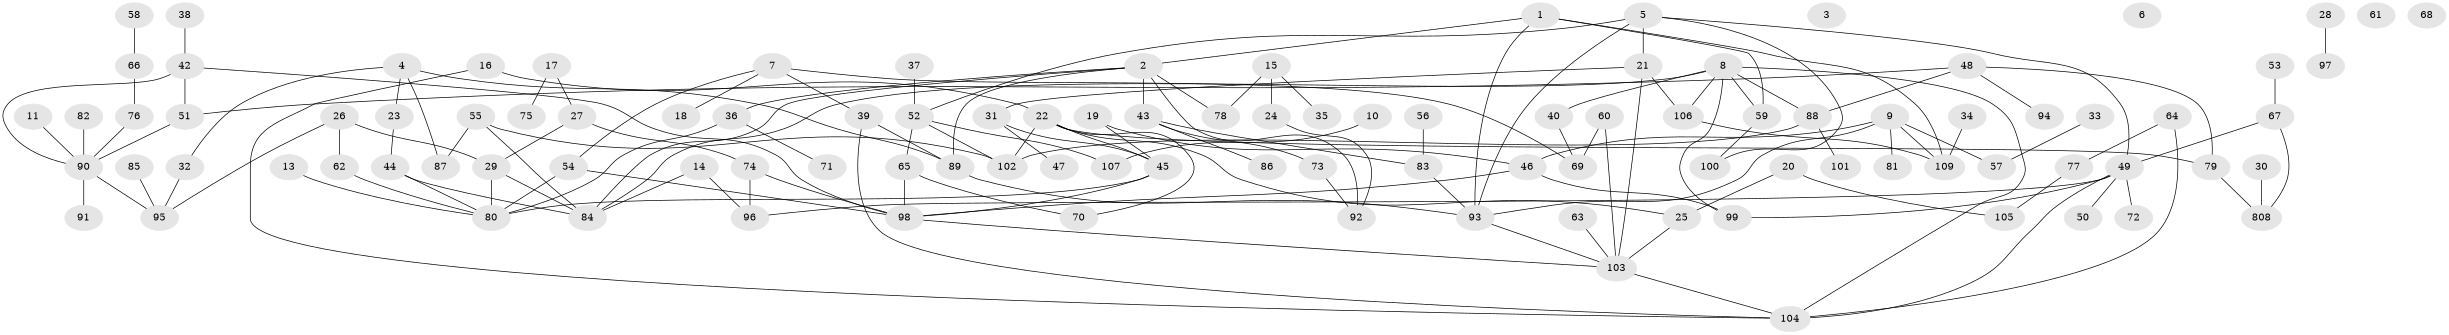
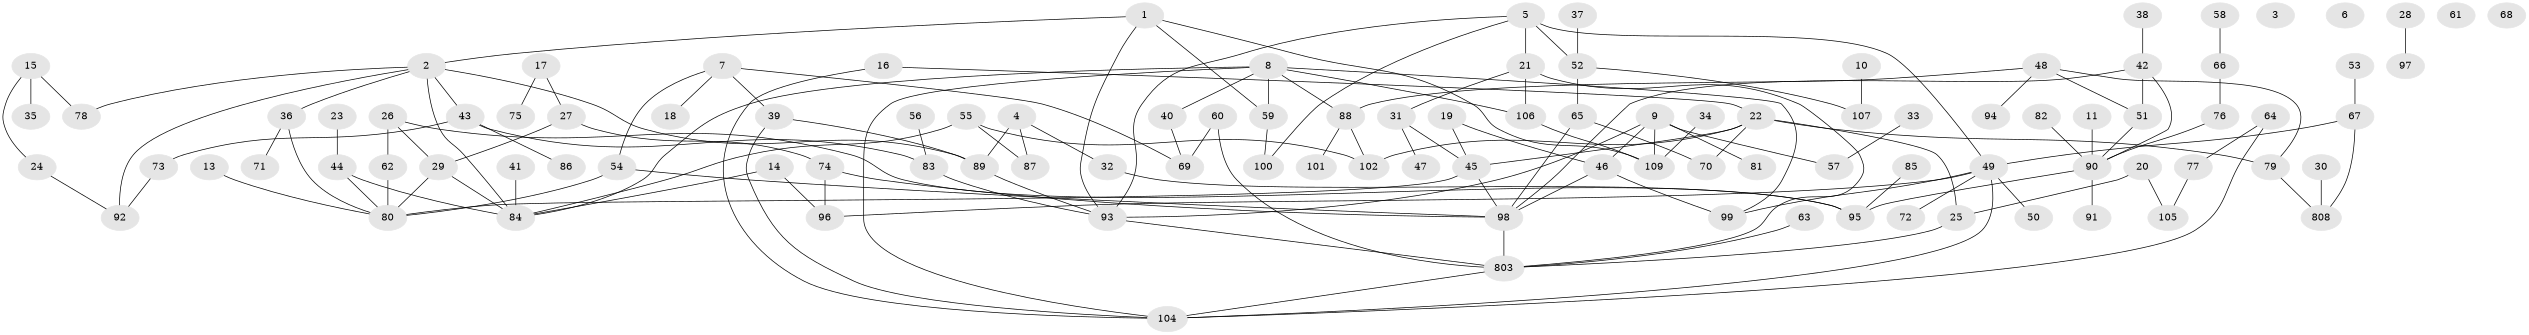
(398, 91) -> none
(961, 142) -> none
none -> (516, 167)
(1617, 268) -> (1504, 268)
